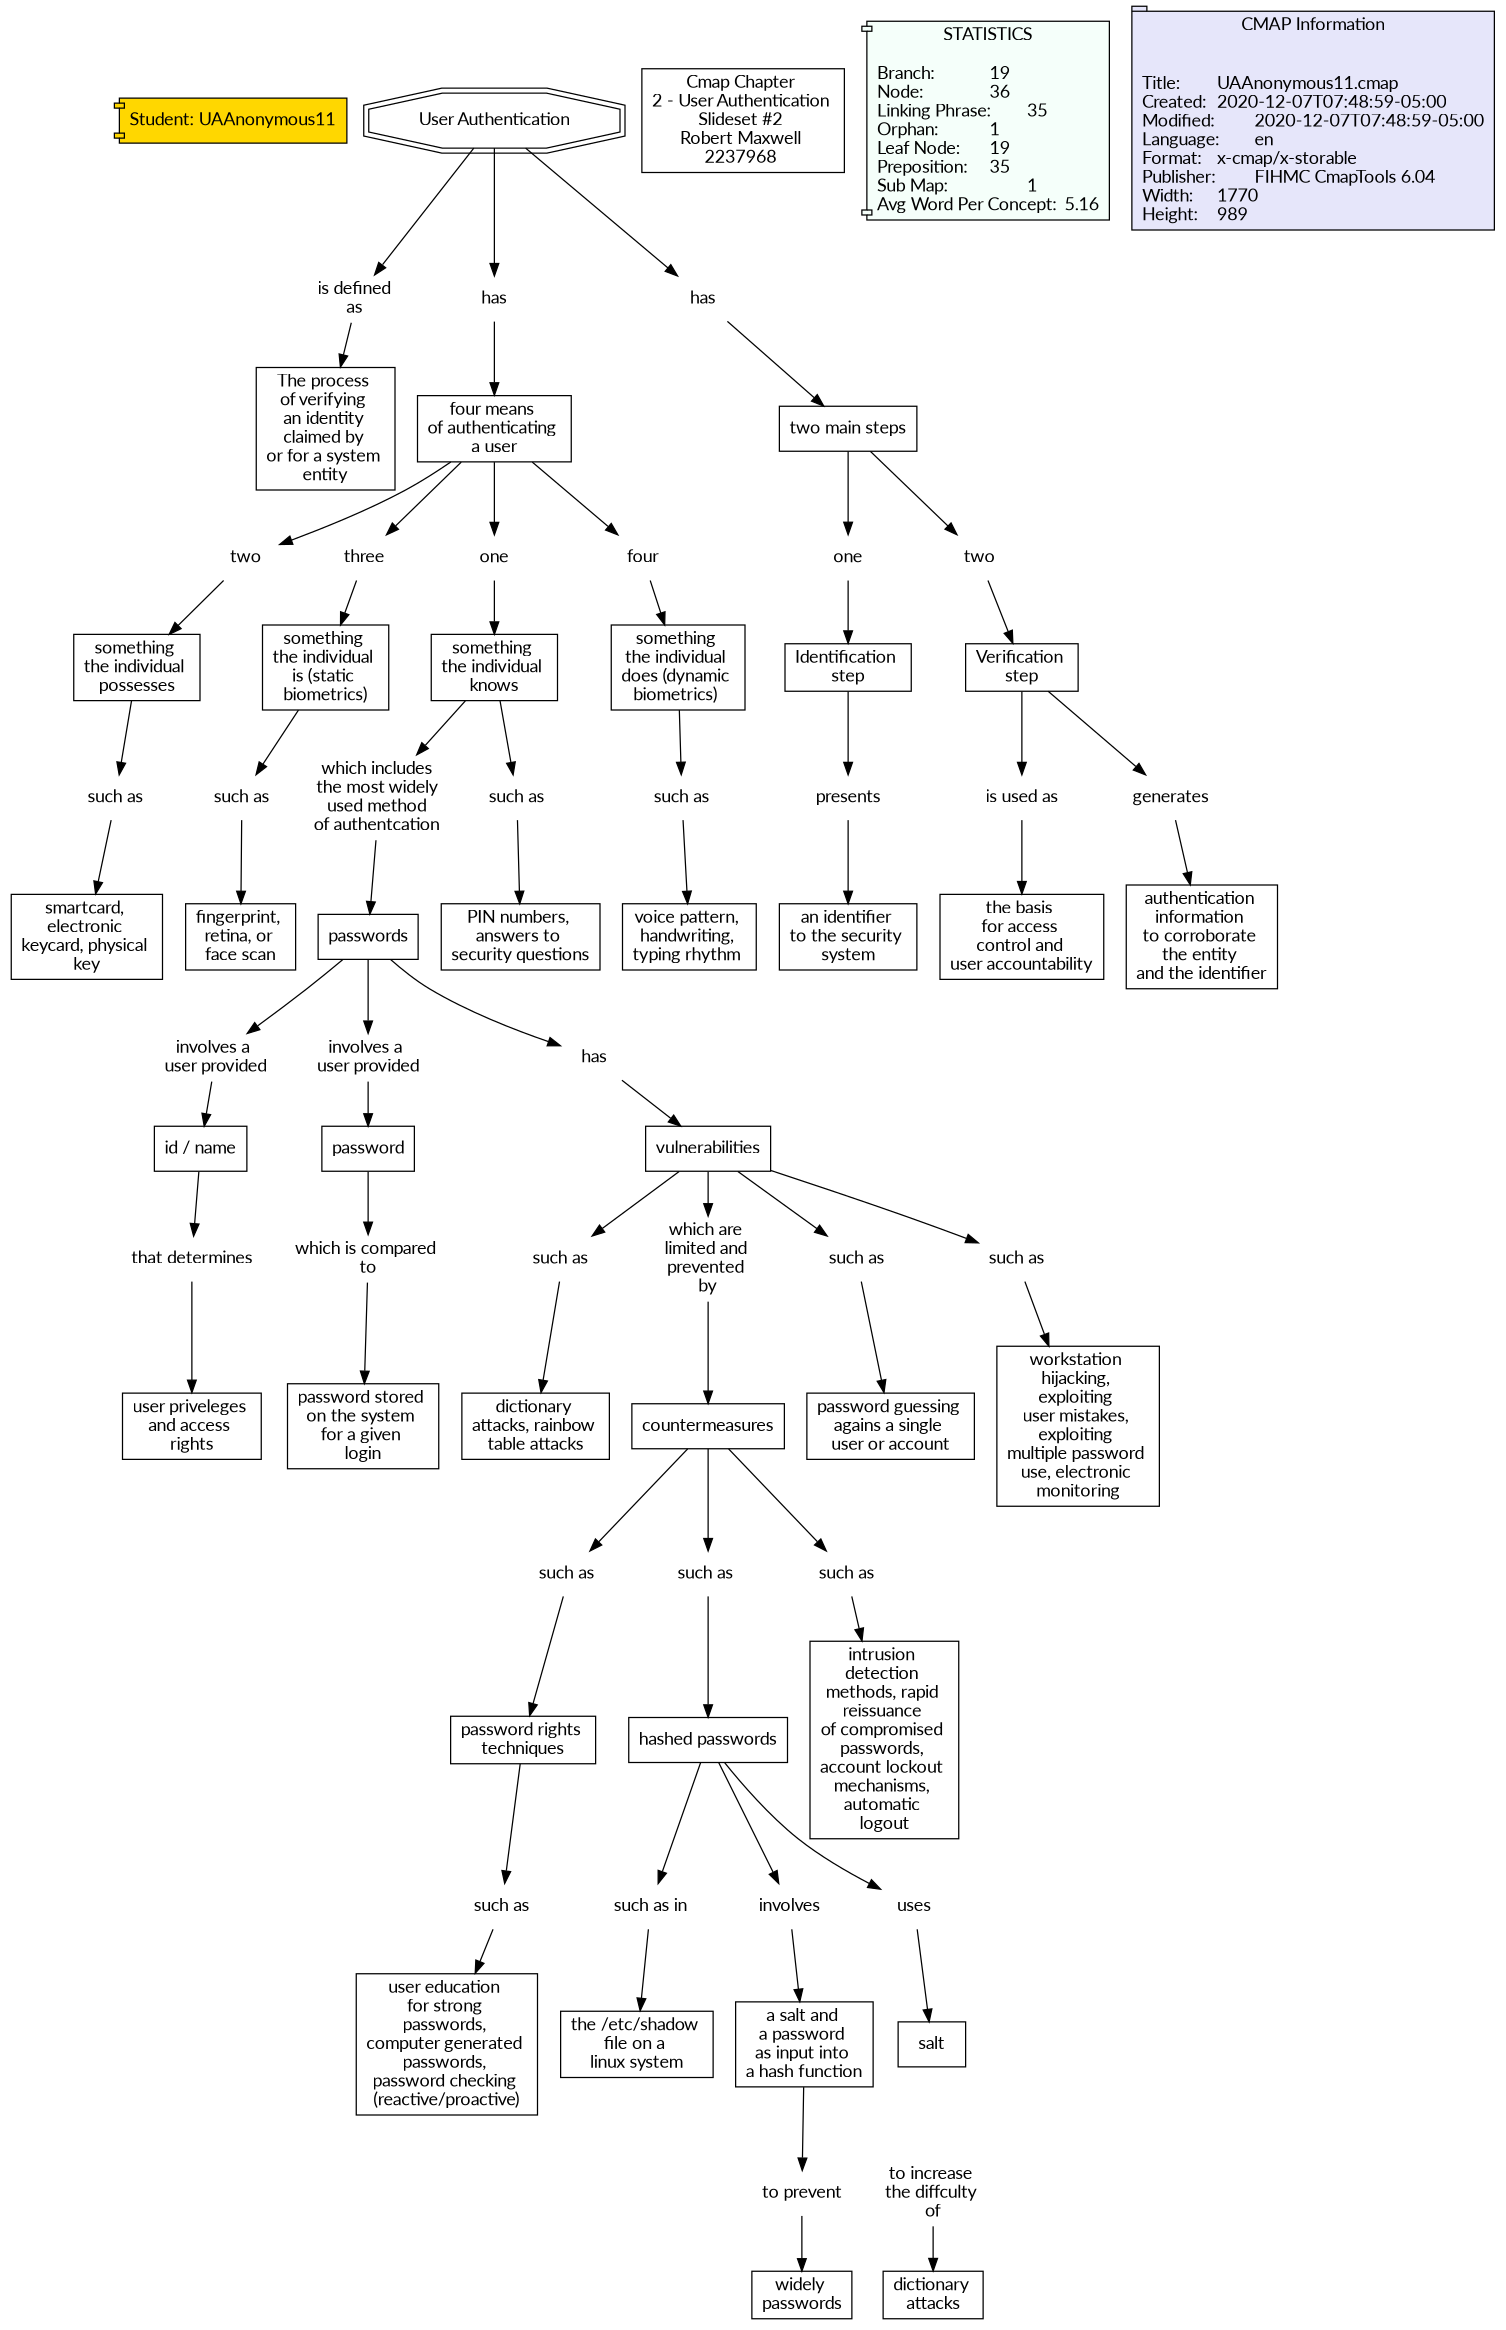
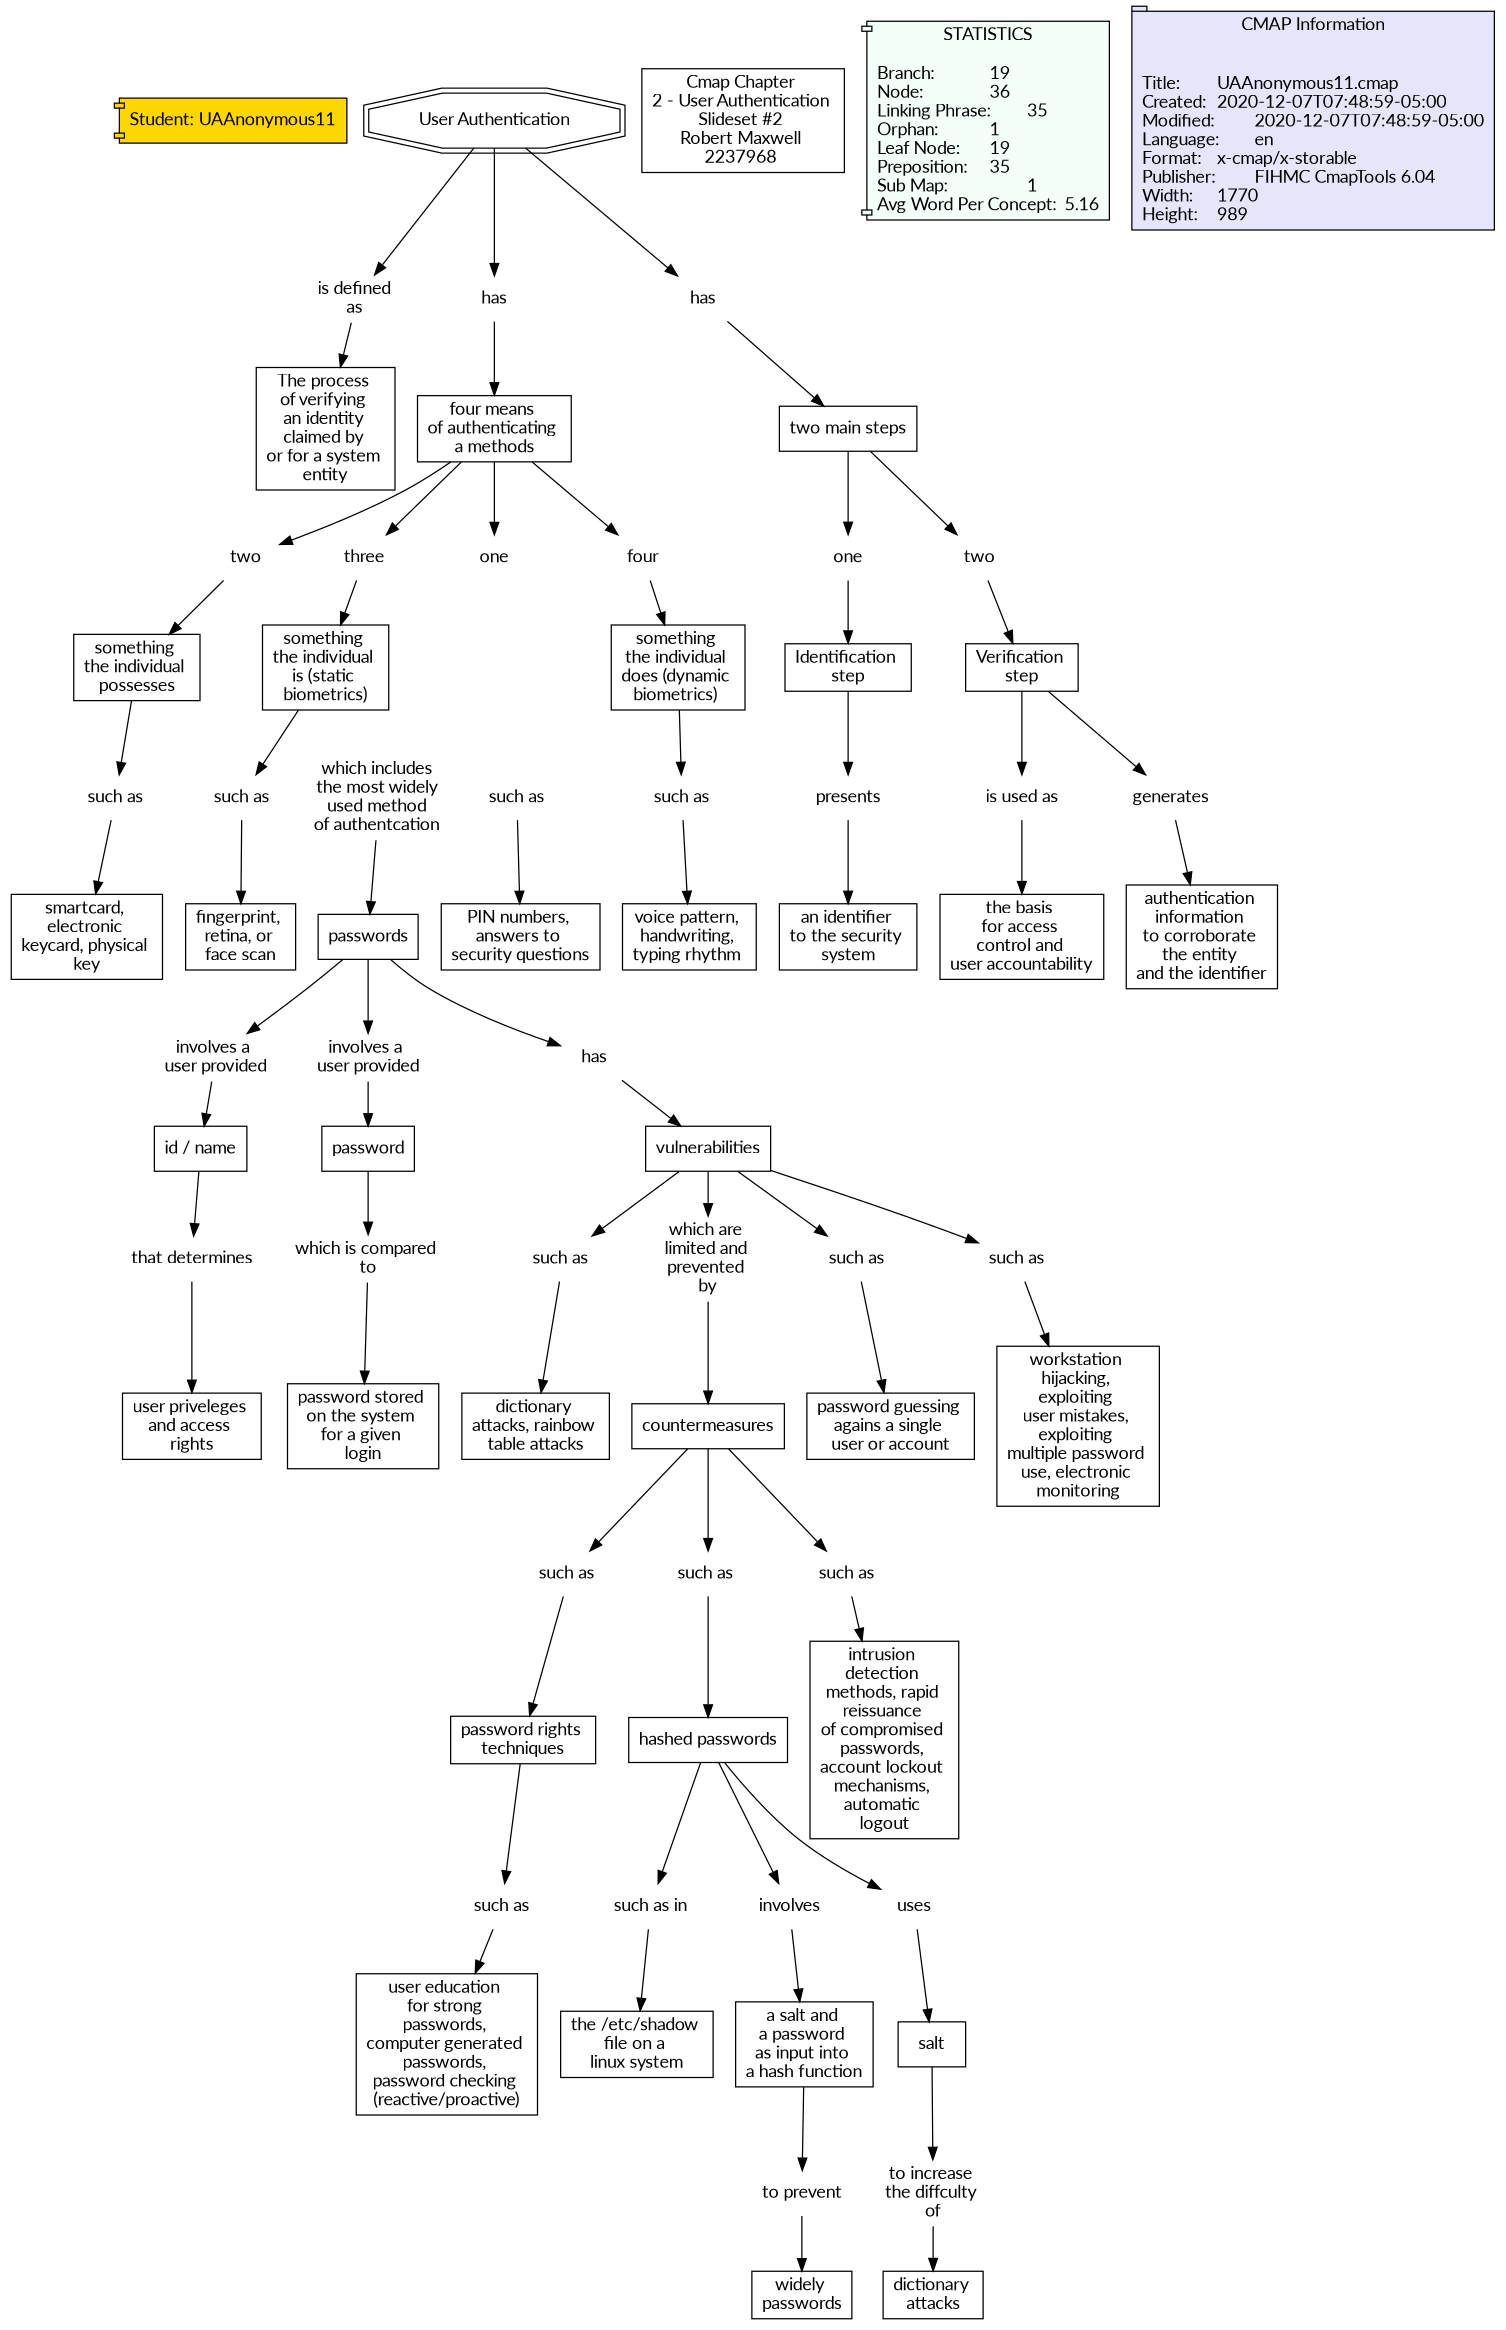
(494, 429) -> (494, 429)
(494, 668) -> none
none -> (932, 2107)
